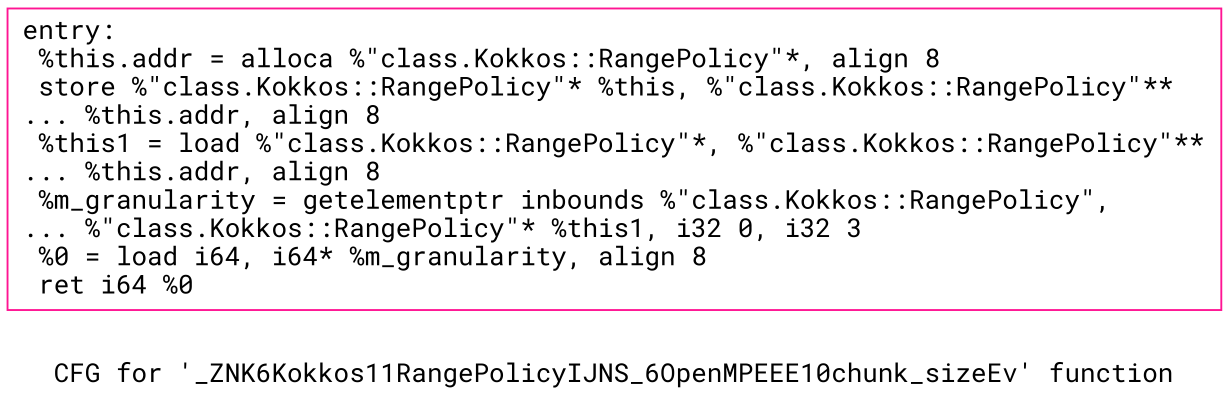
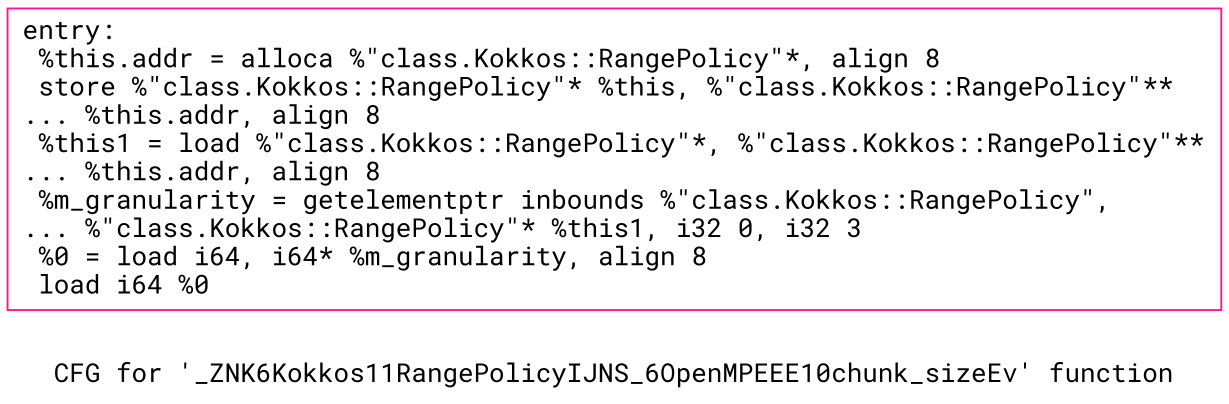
(108, 286) -> (117, 286)
